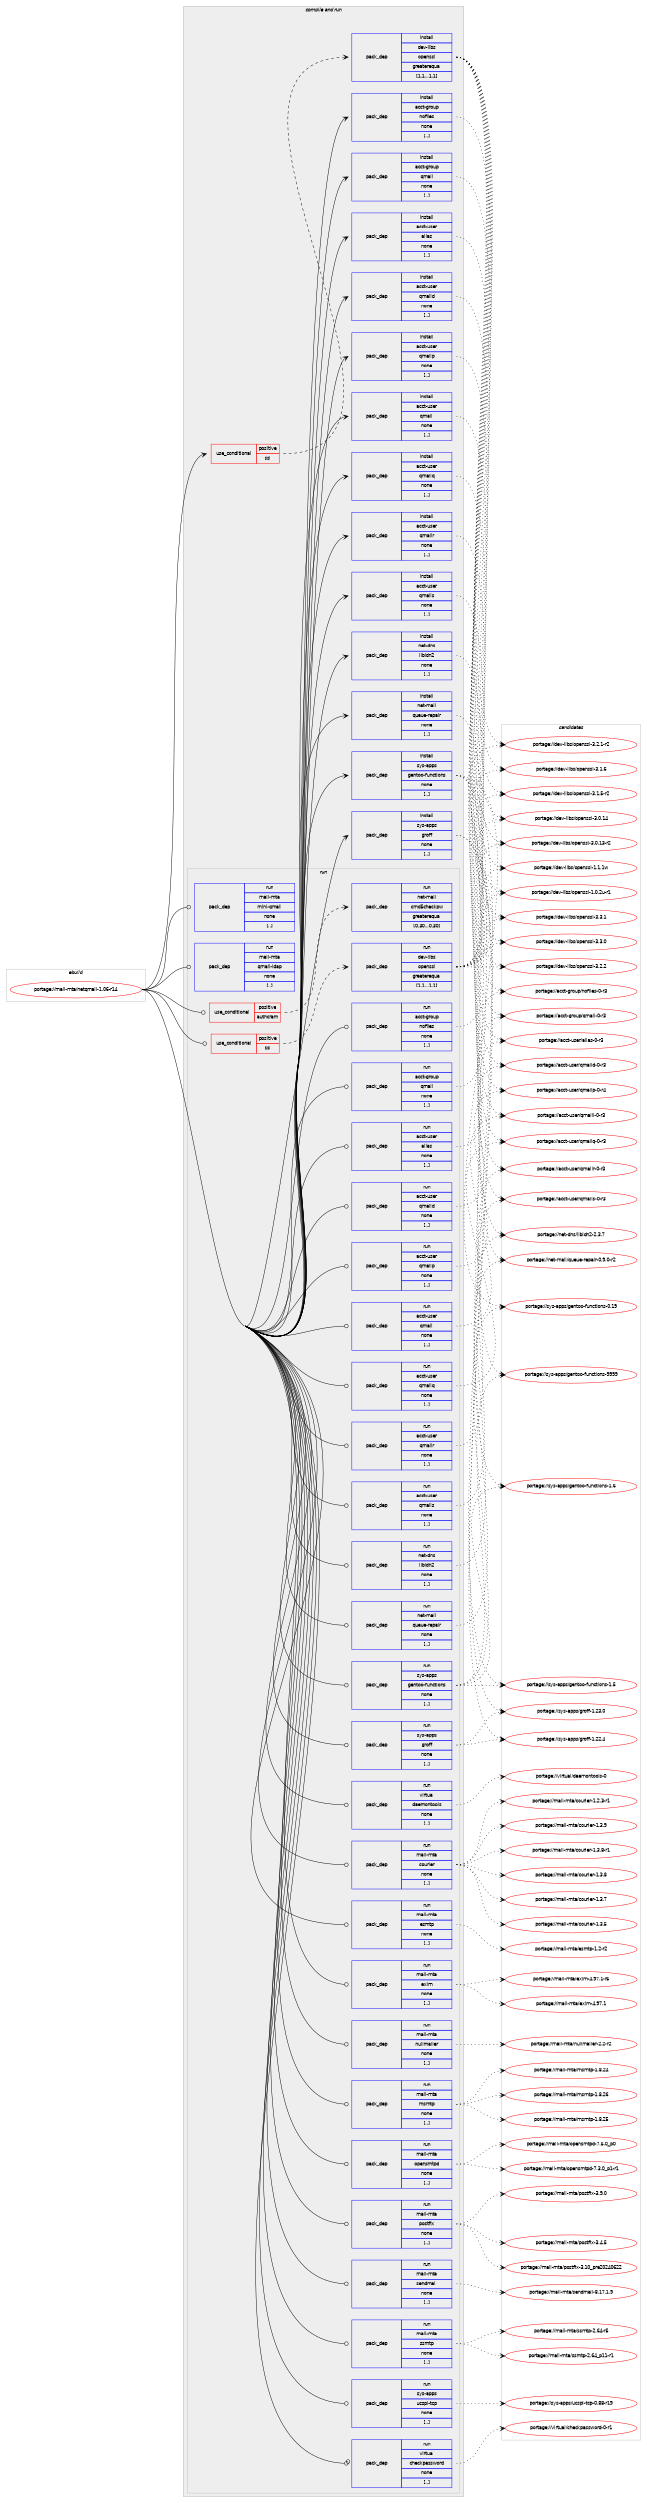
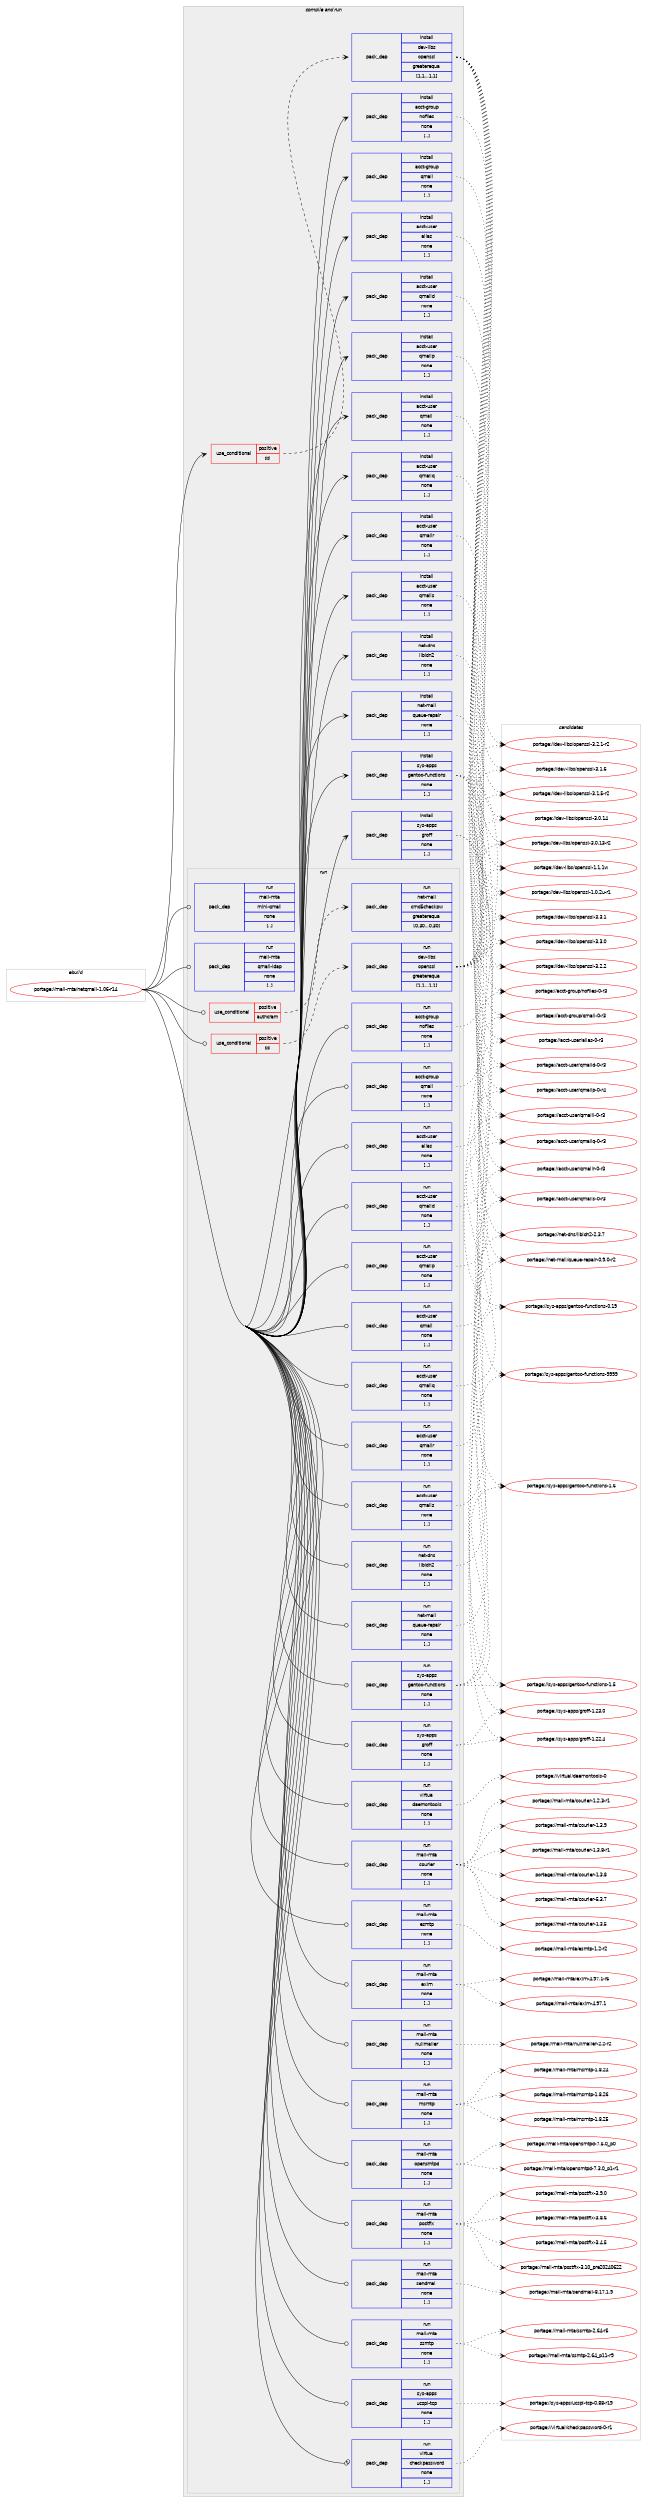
(571, 1900) -> (571, 1900)
none -> (571, 2218)
(571, 2356) -> (571, 2356)
